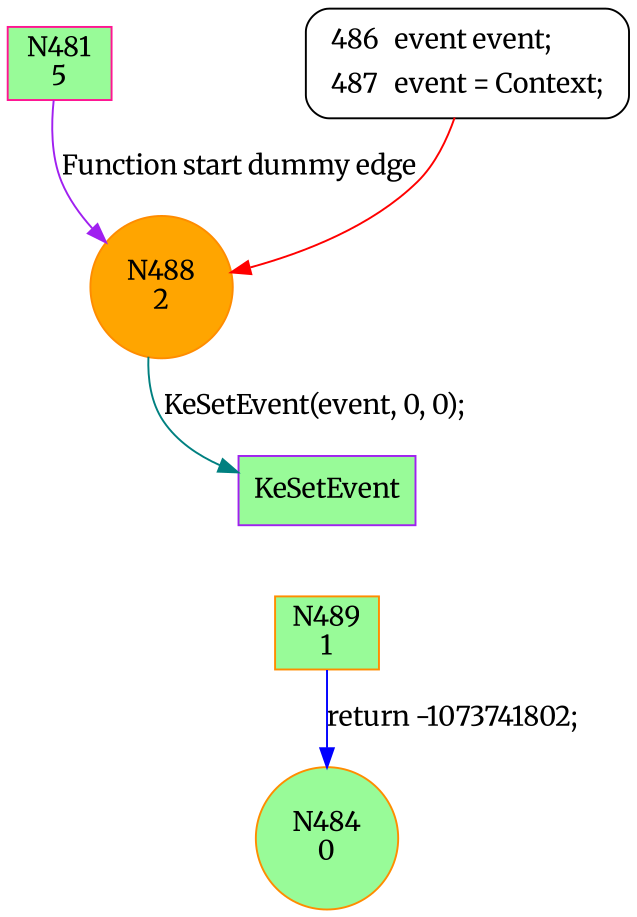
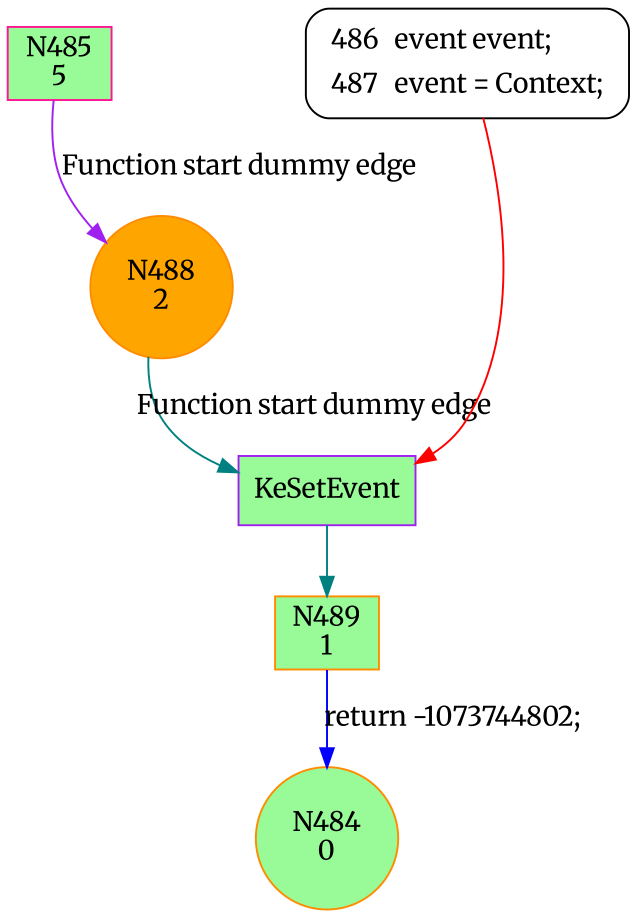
(60, 63) -> (60, 63)
(372, 217) -> (502, 295)
(315, 407) -> (315, 407)
none -> (327, 551)
(453, 719) -> (453, 719)
